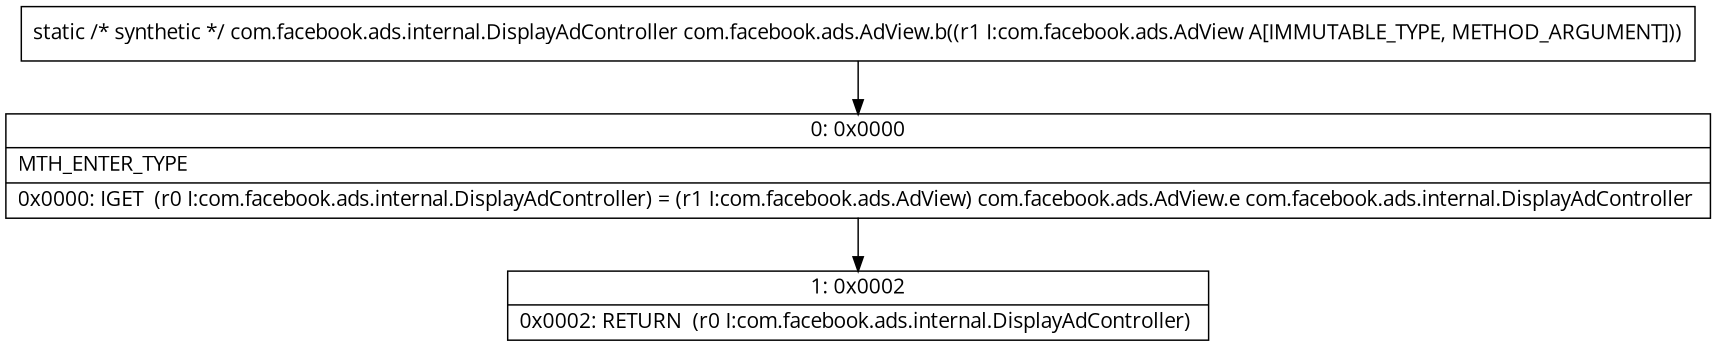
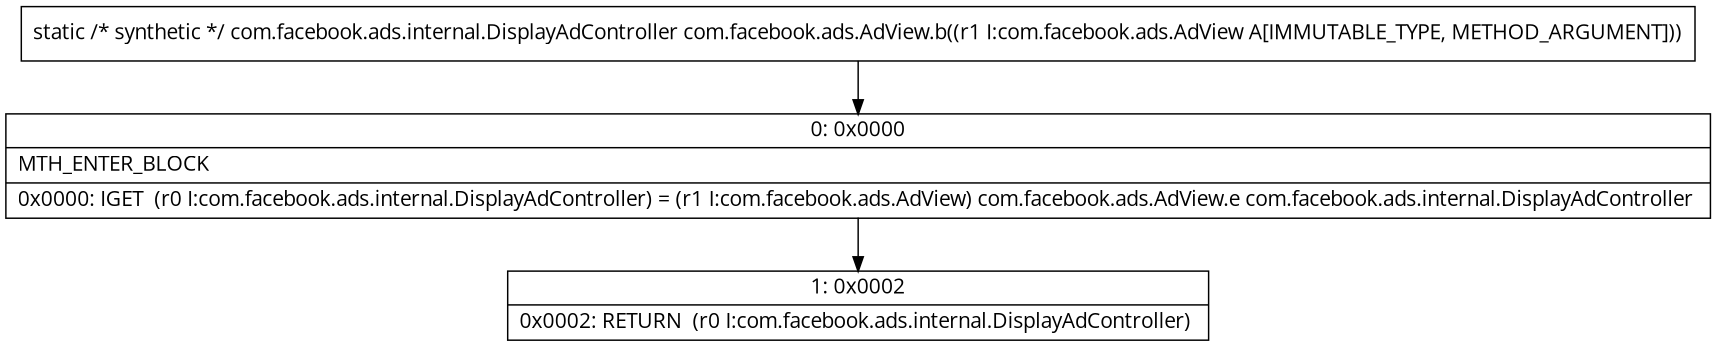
(103, 165) -> (113, 165)
